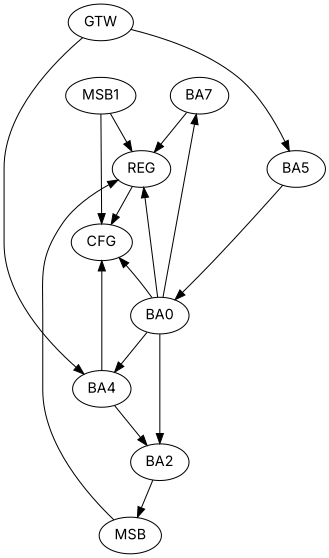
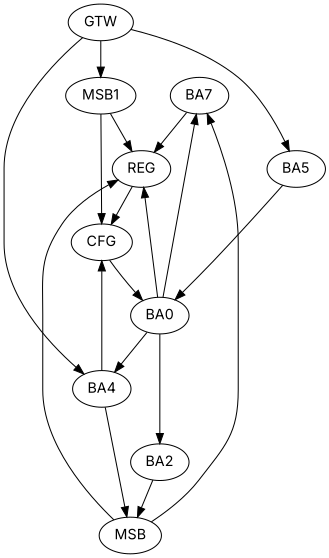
none -> (101, 54)
(139, 281) -> (122, 277)
none -> (238, 337)
(128, 422) -> (115, 457)
